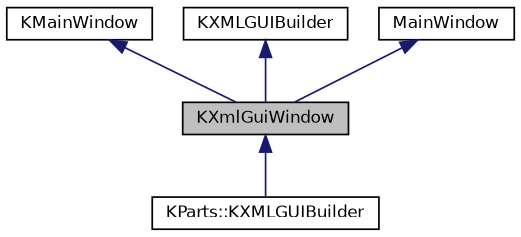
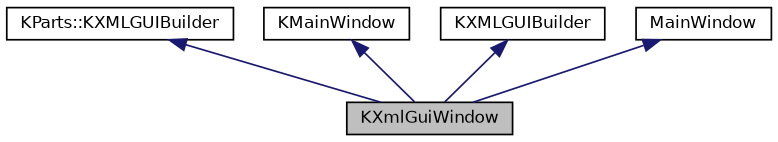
(266, 175) -> (283, 74)
